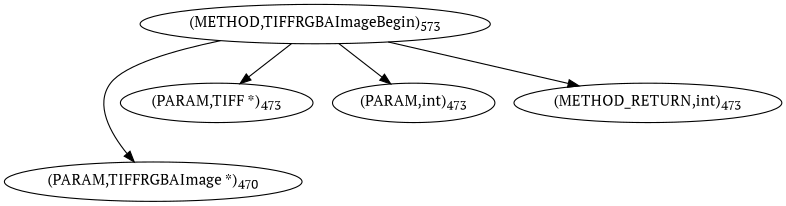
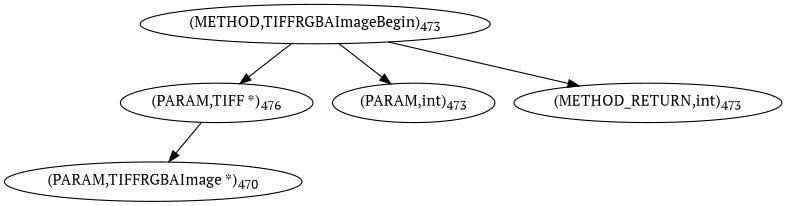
(431, 22) -> (431, 22)
(127, 70) -> (189, 138)
(271, 101) -> (271, 101)
